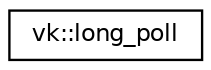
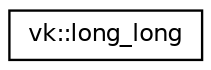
(106, 35) -> (106, 35)
